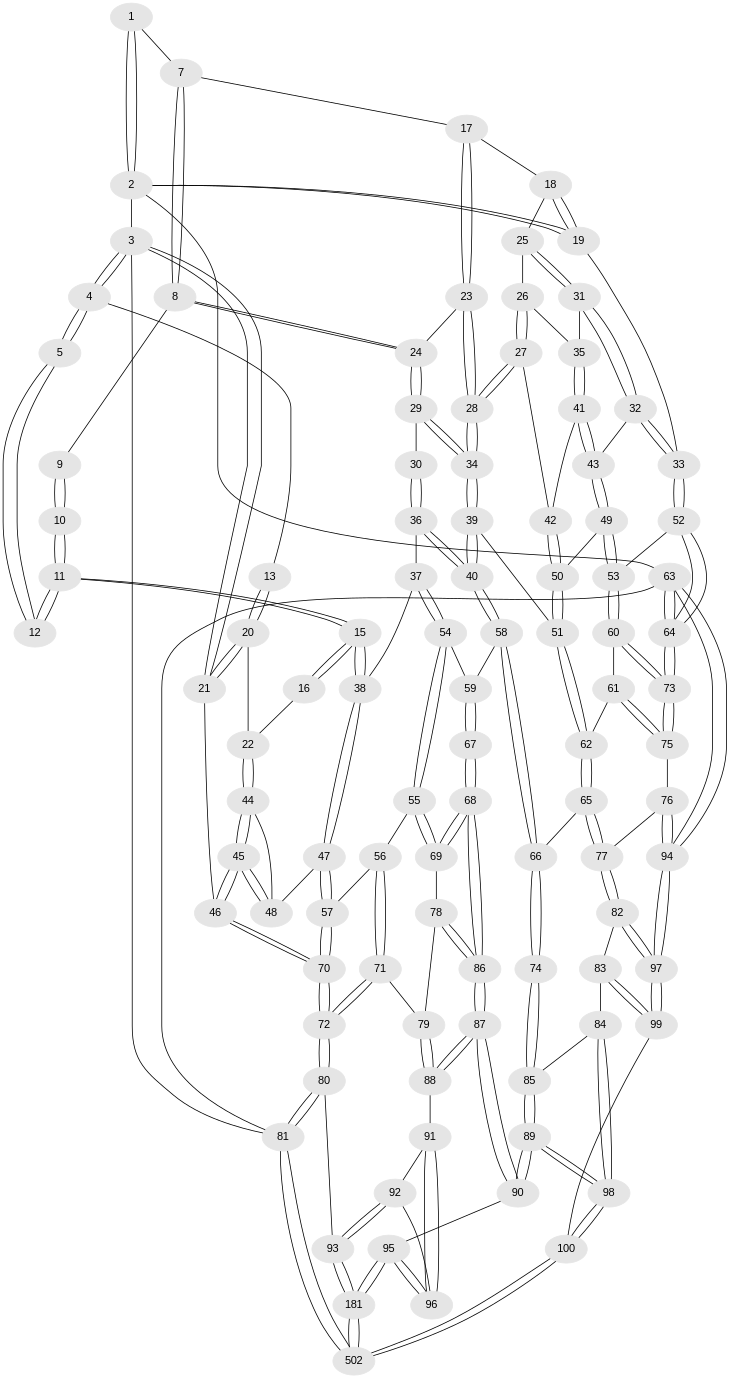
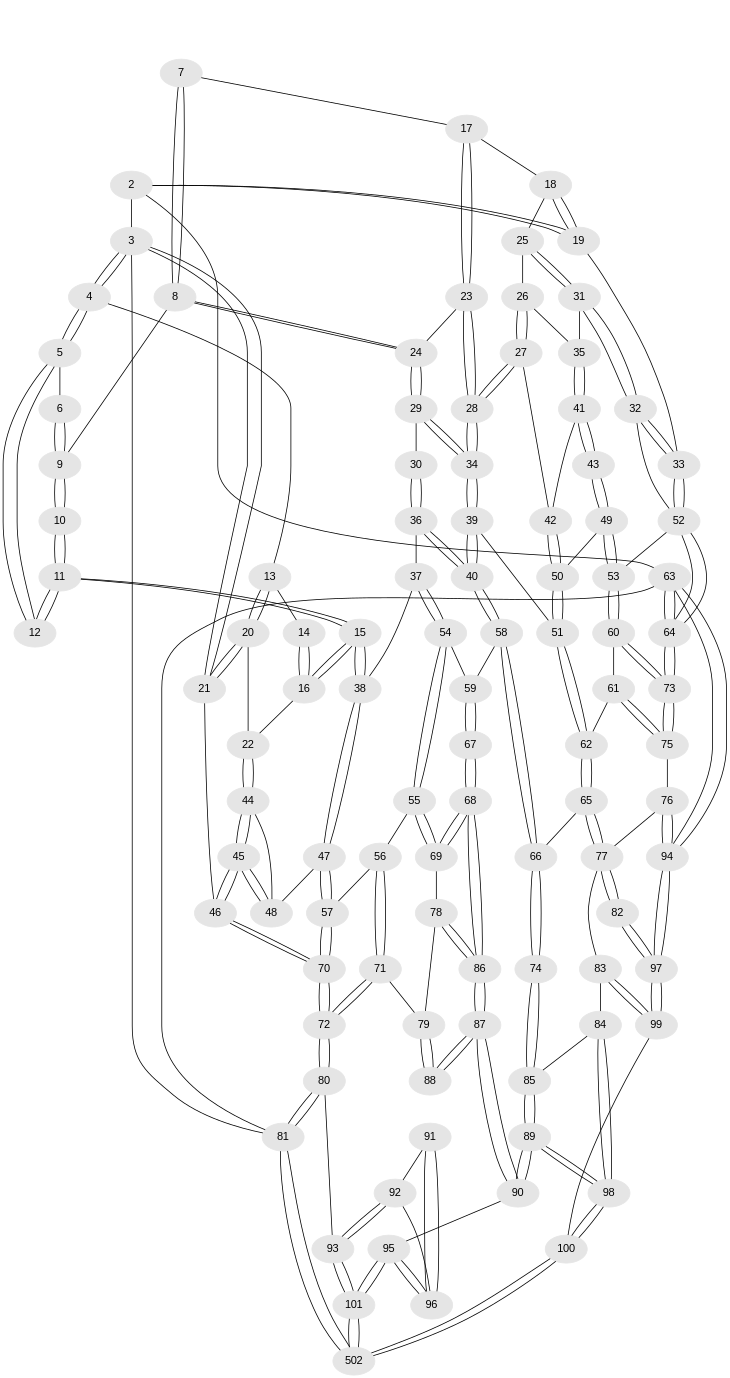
(131, 17) -> none
none -> (60, 409)
(614, 437) -> (647, 468)
none -> (304, 633)
(609, 941) -> (588, 913)
(430, 1109) -> none
(354, 1305) -> (354, 1305)
